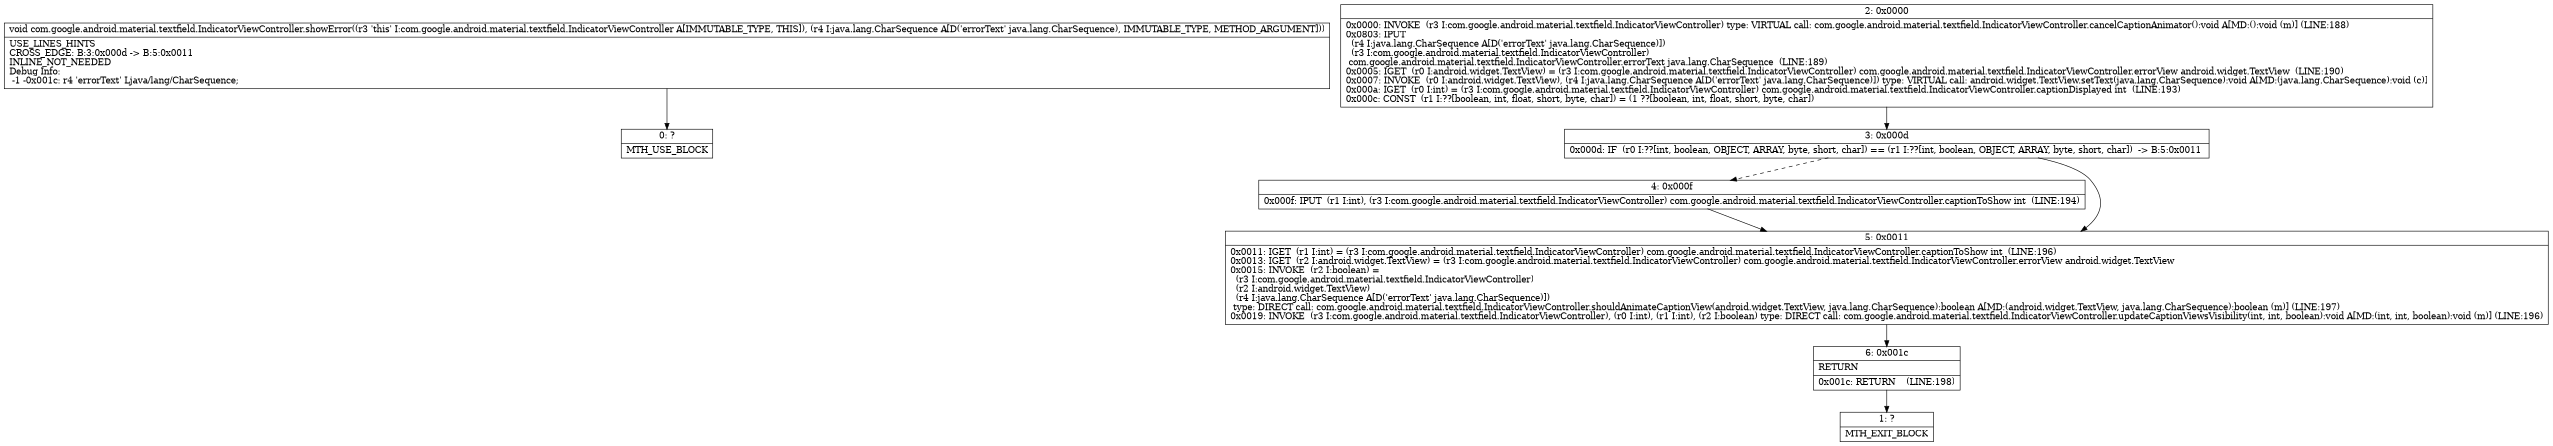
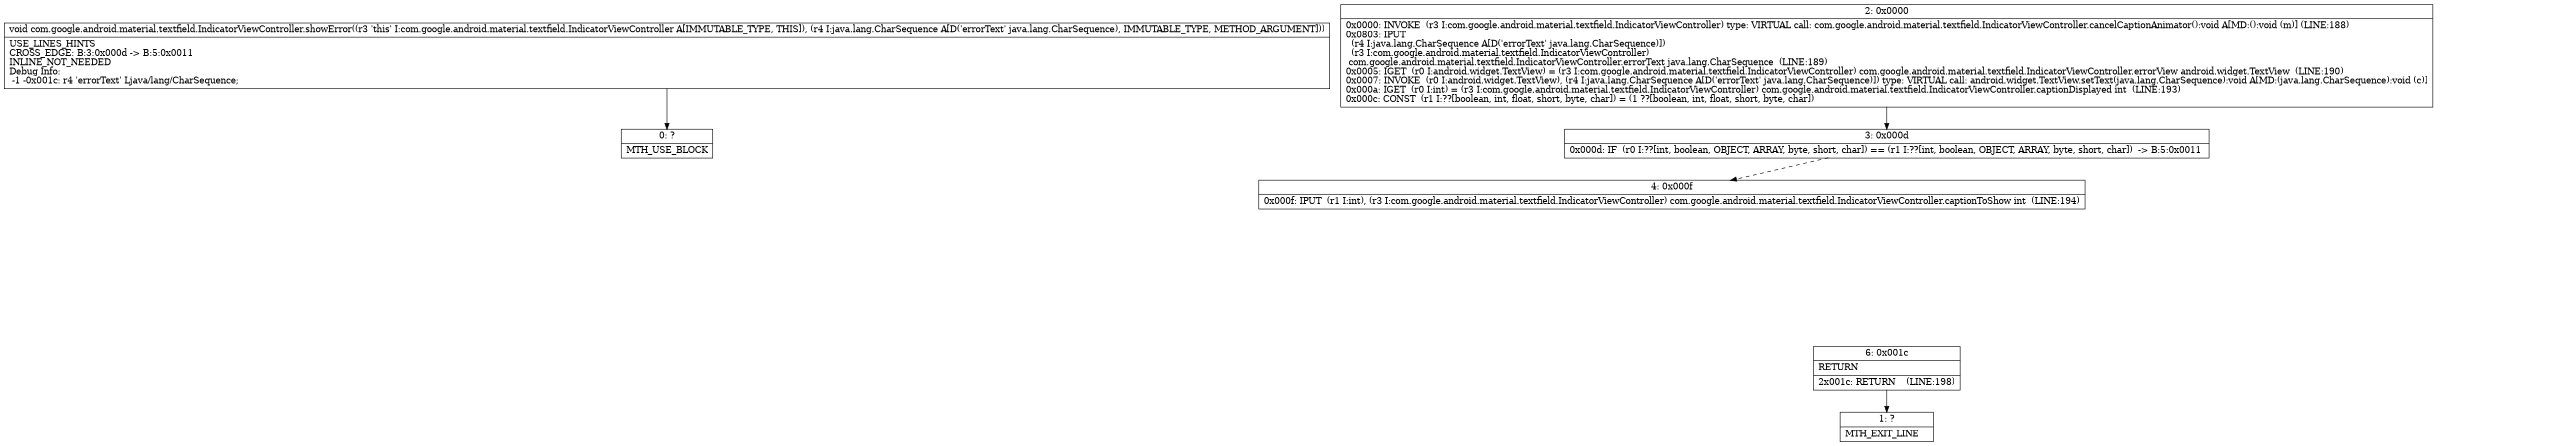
(1887, 278) -> none
(1887, 382) -> (1887, 382)
(1887, 434) -> (1882, 434)
